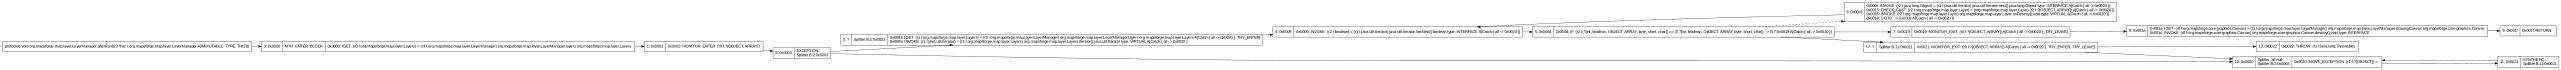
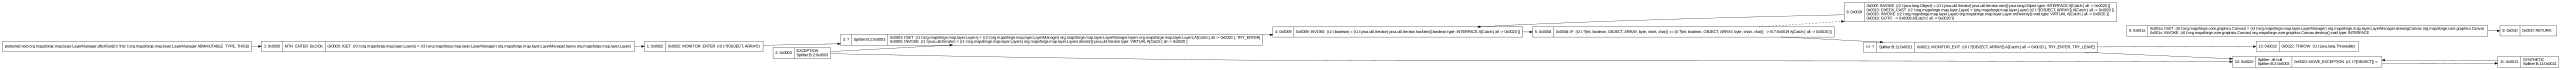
(1980, 32) -> none
(767, 51) -> (800, 45)
